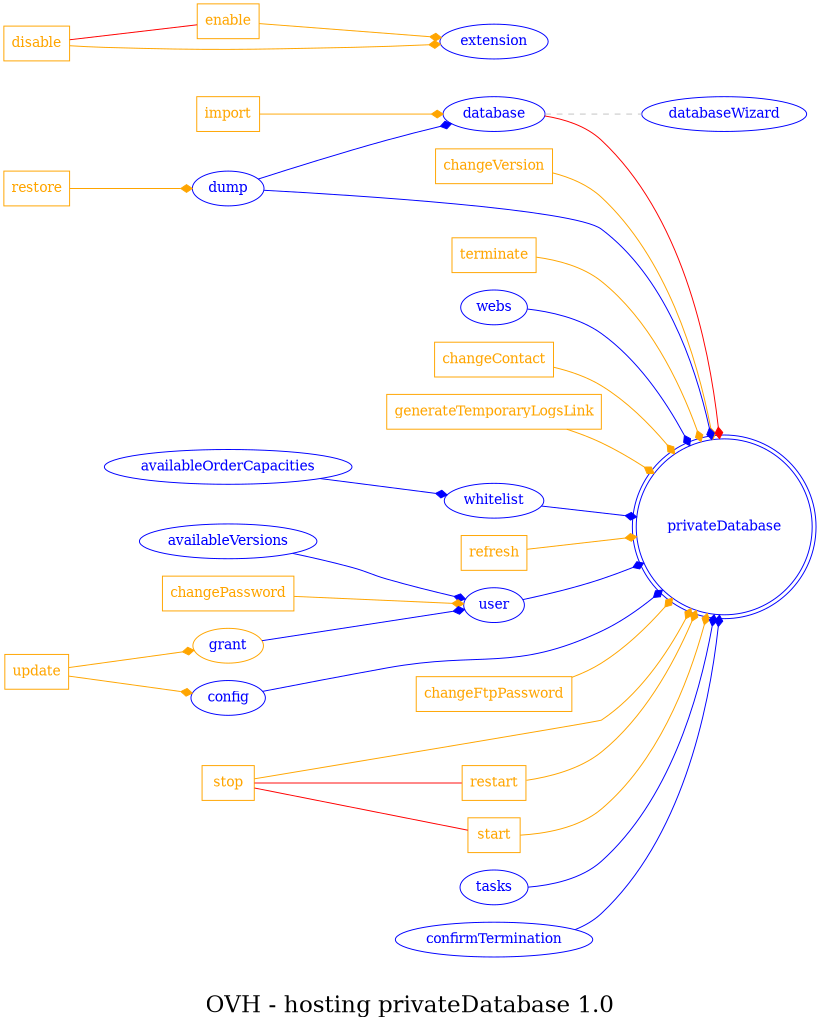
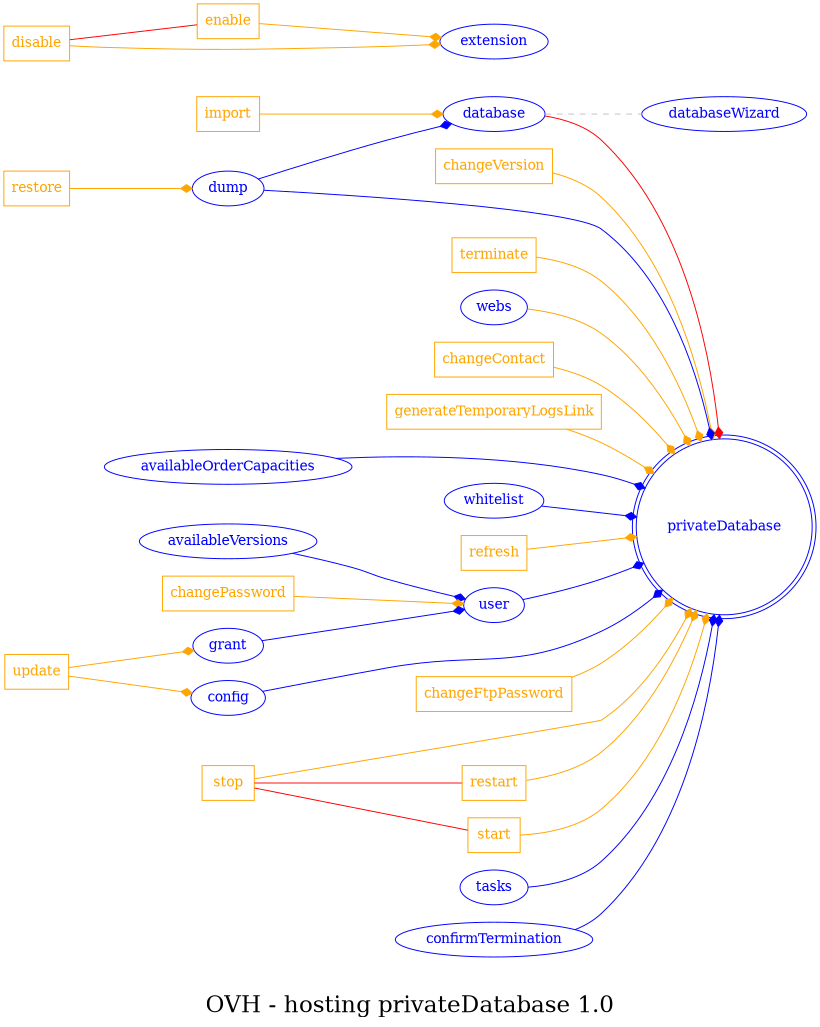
(622, 351) -> (622, 351)
(378, 486) -> (486, 460)
(228, 646) -> (228, 646)
